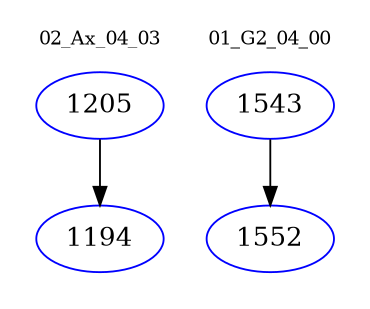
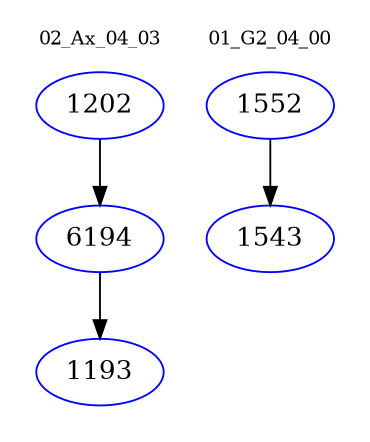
(100, 106) -> (100, 106)
(270, 163) -> (270, 163)
(100, 239) -> (100, 239)
none -> (100, 372)
